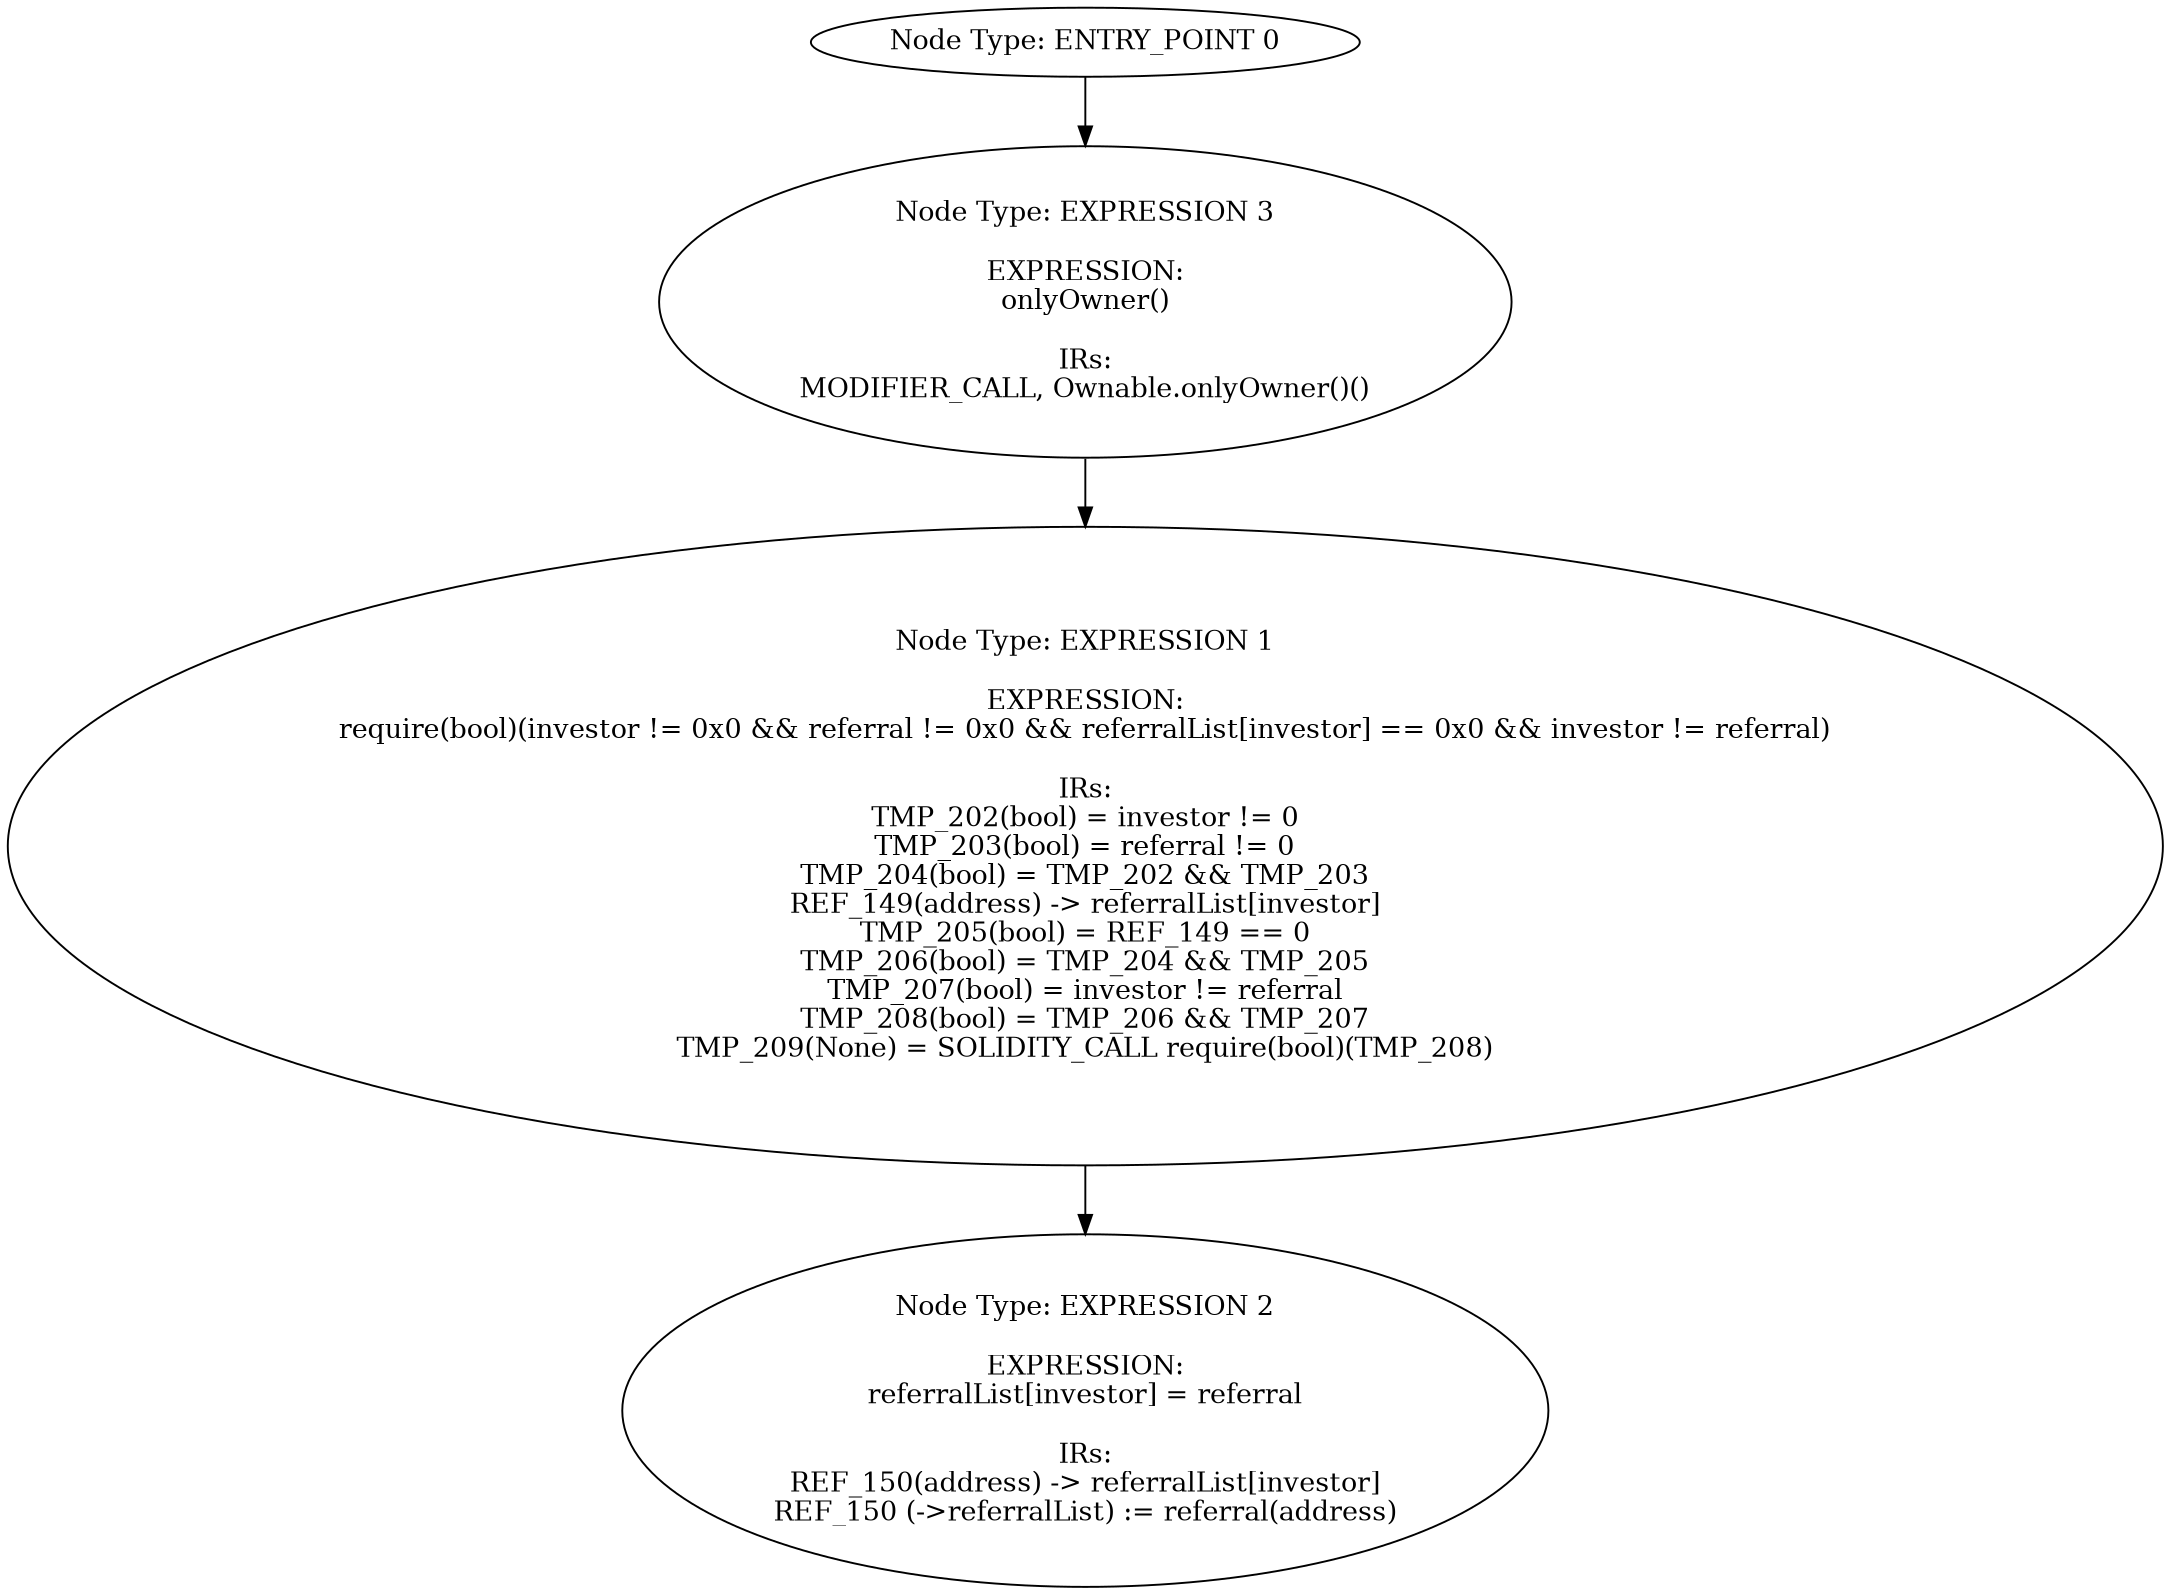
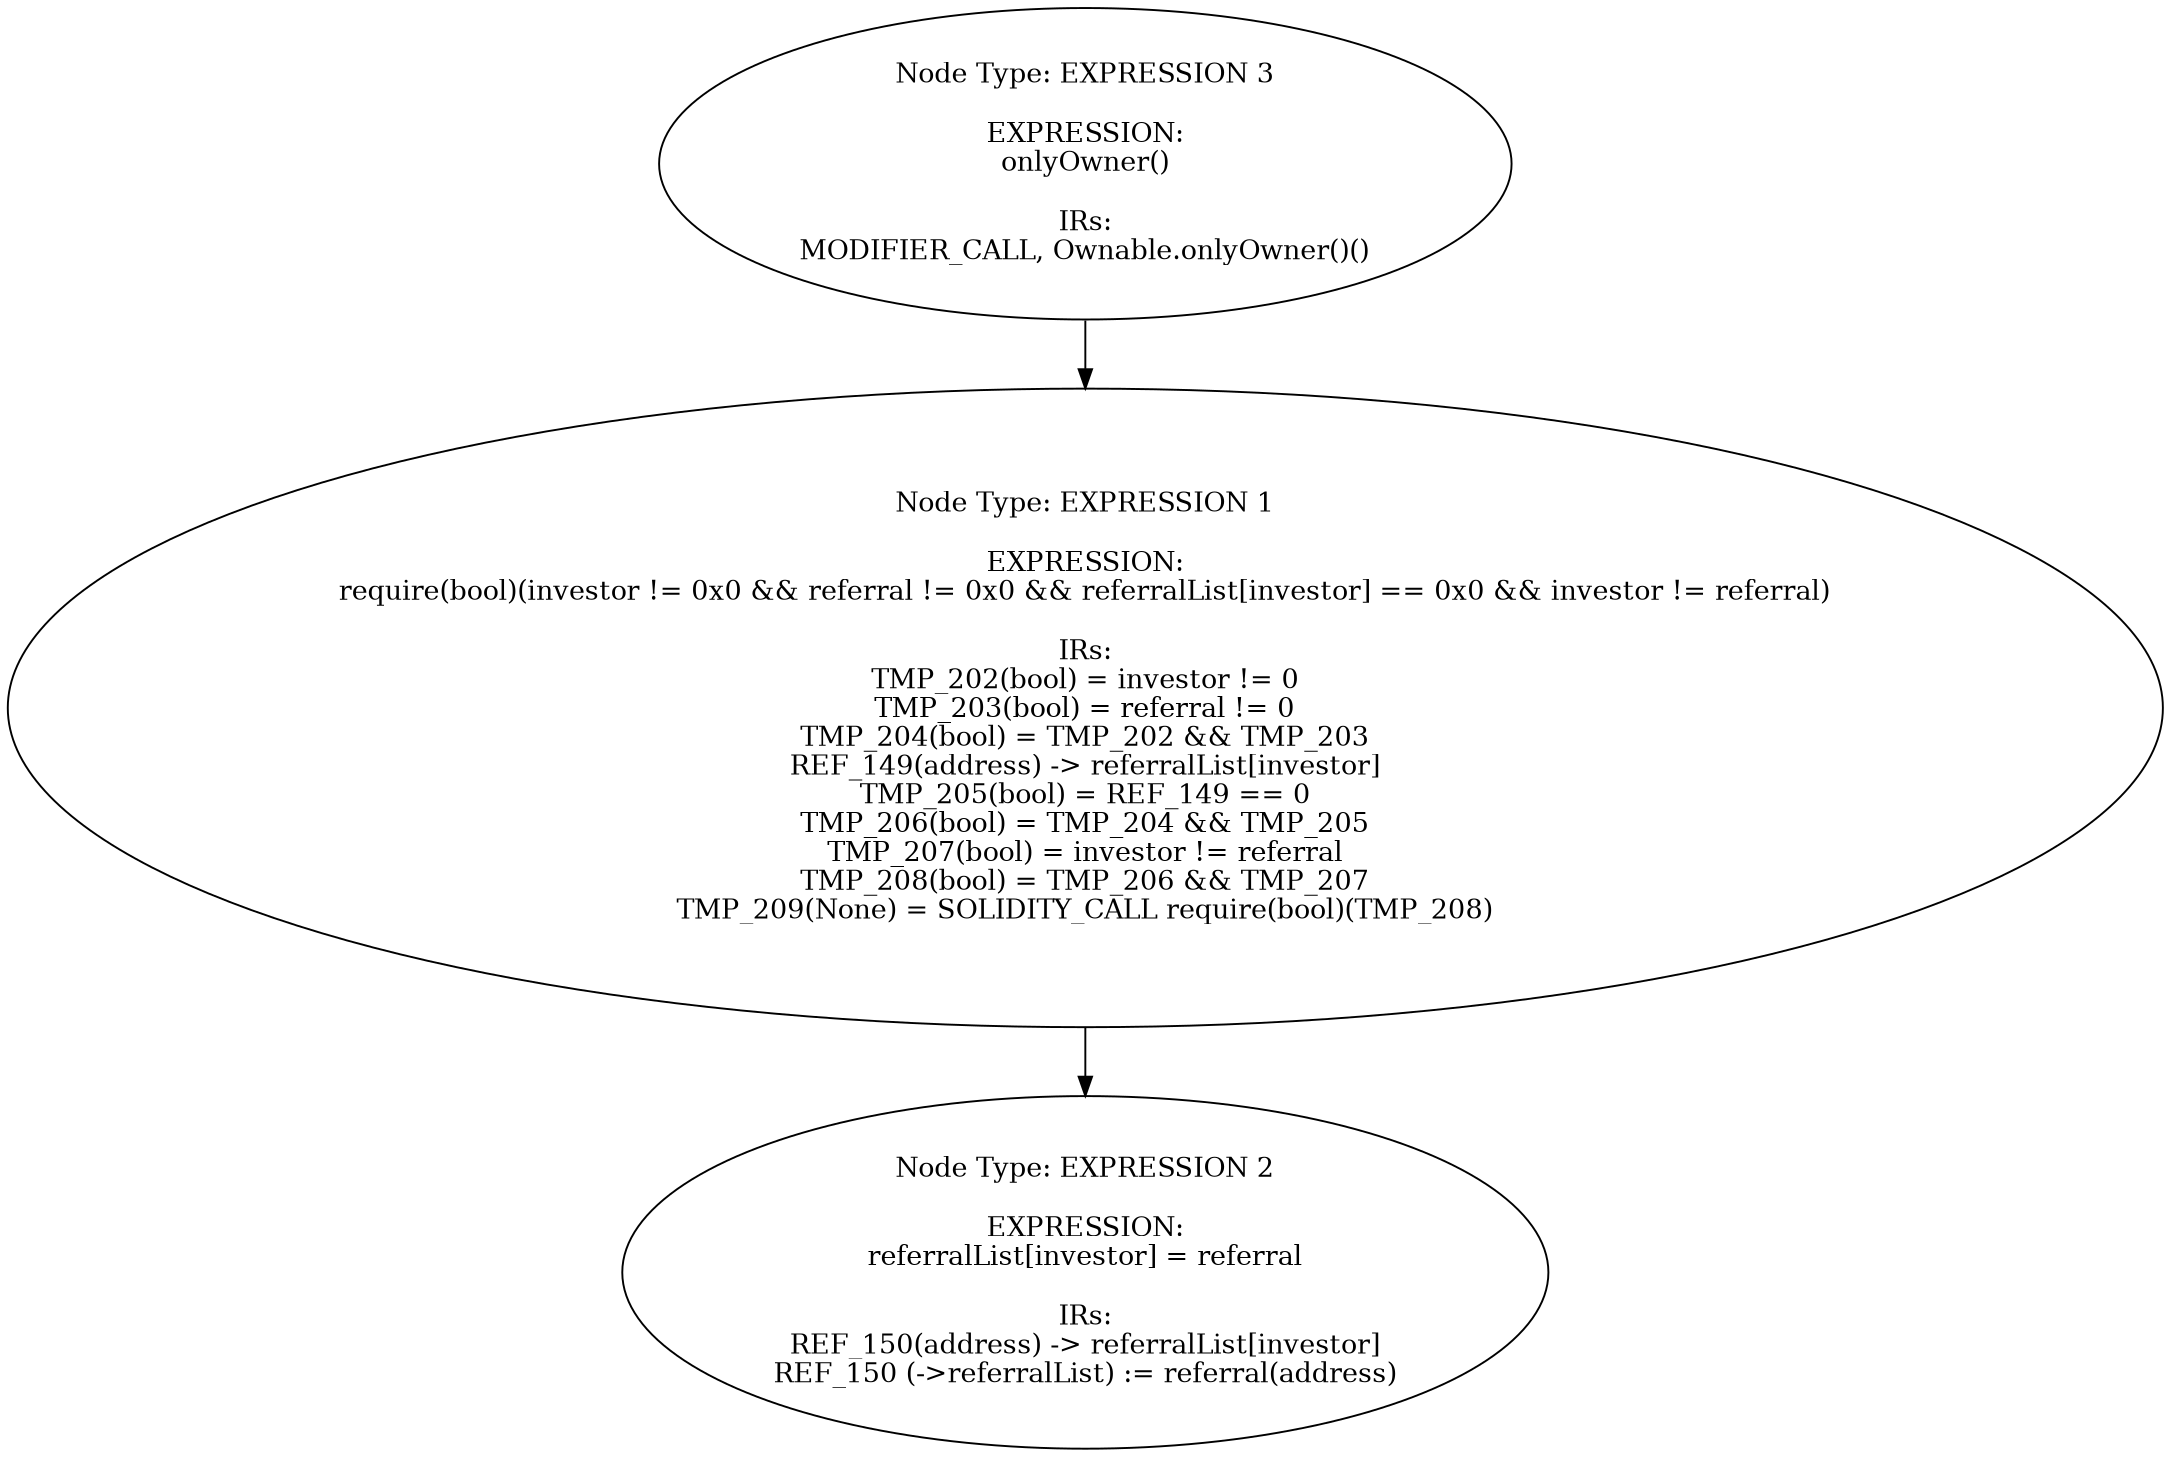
(1085, 42) -> none
